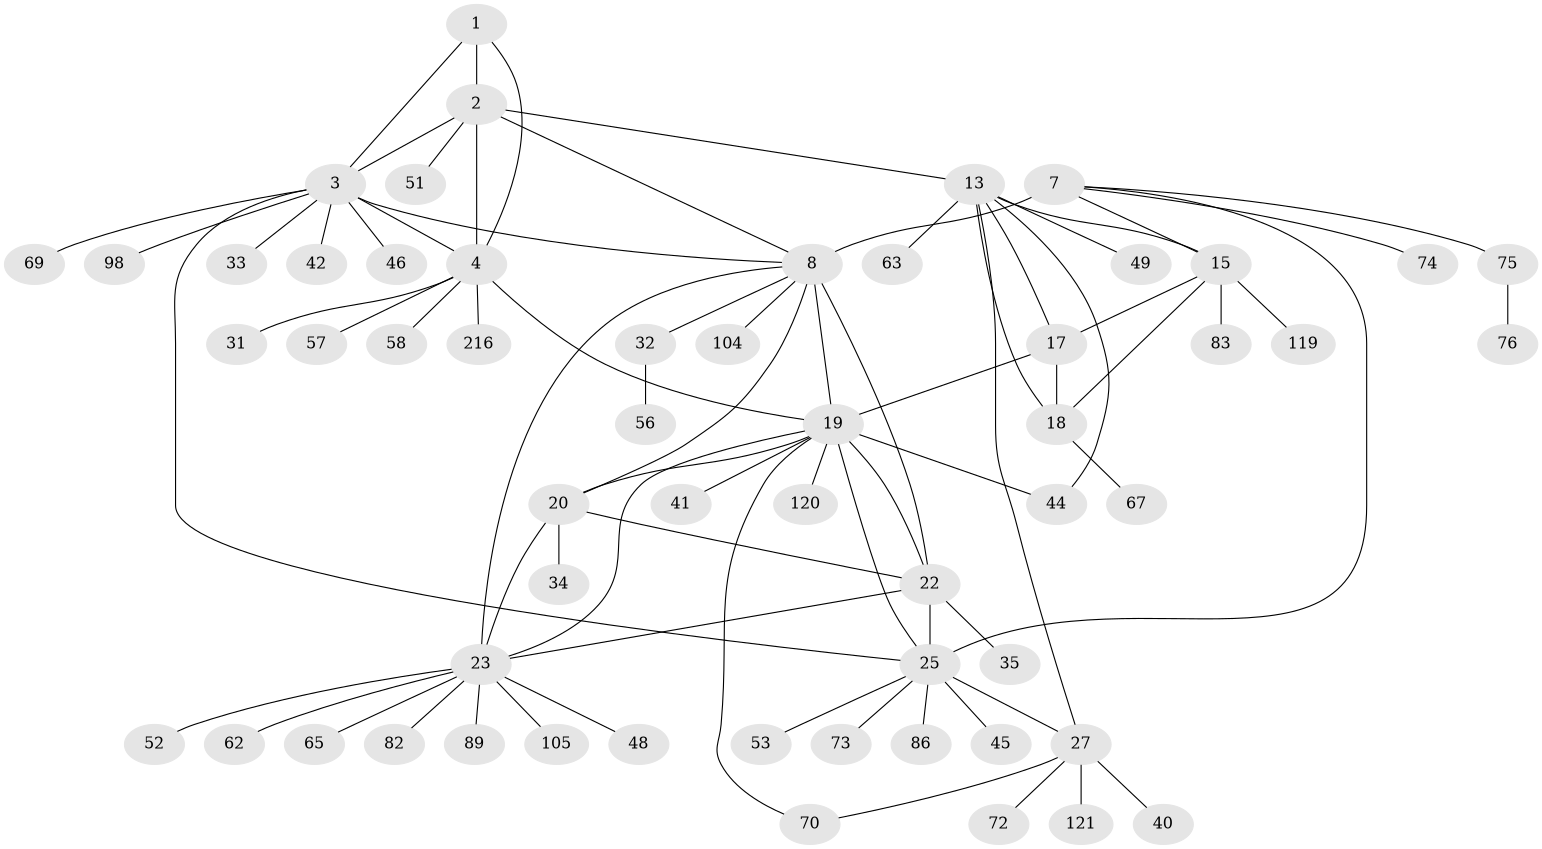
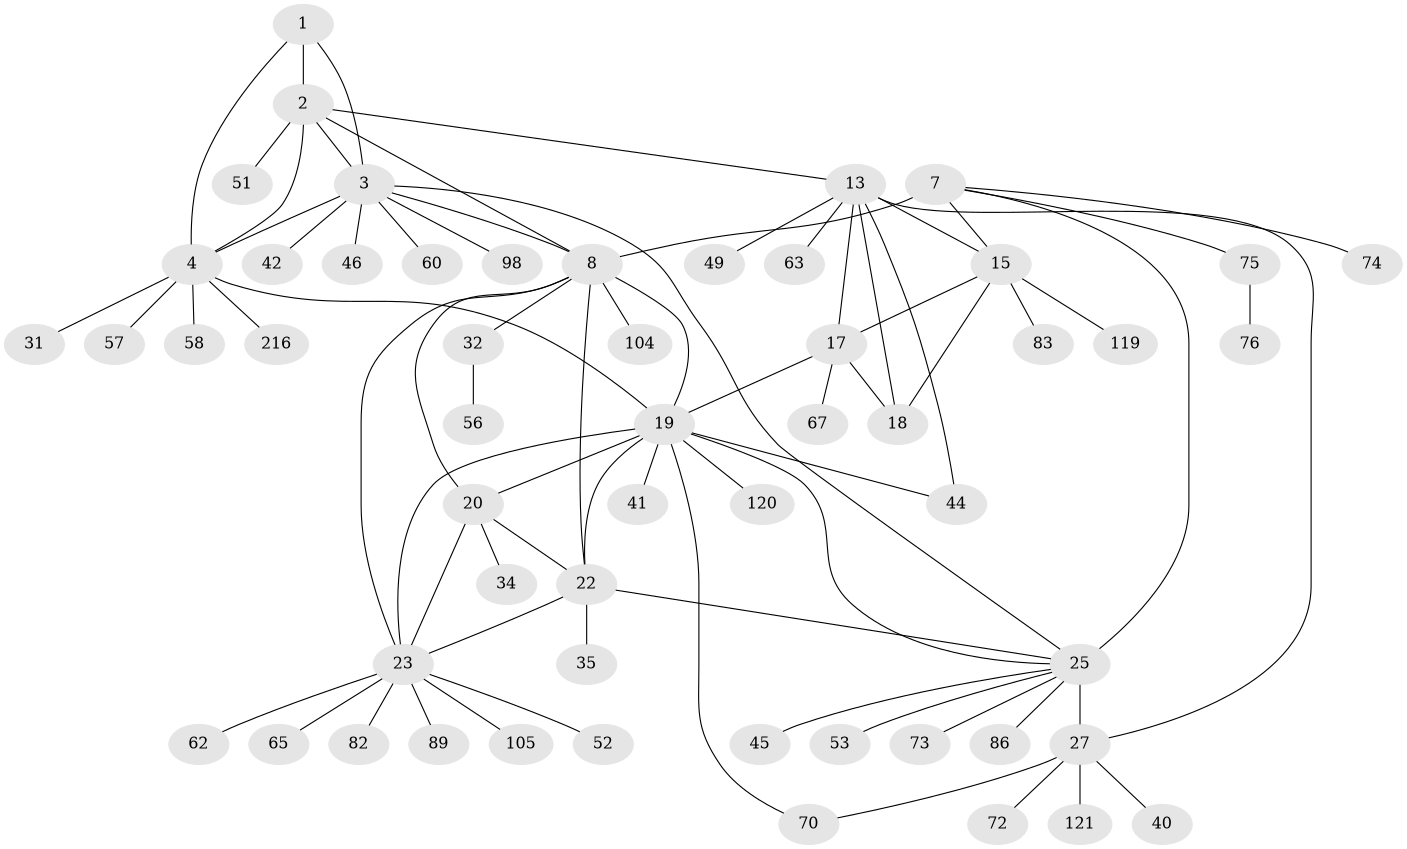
(34, 264) -> (432, 264)
(237, 264) -> none
(1097, 464) -> (827, 384)
(639, 744) -> none
